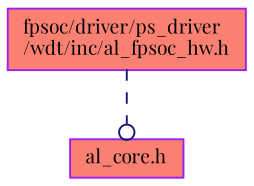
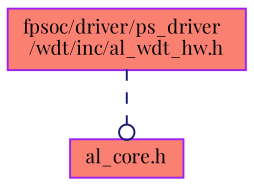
(127, 39) -> (127, 39)
